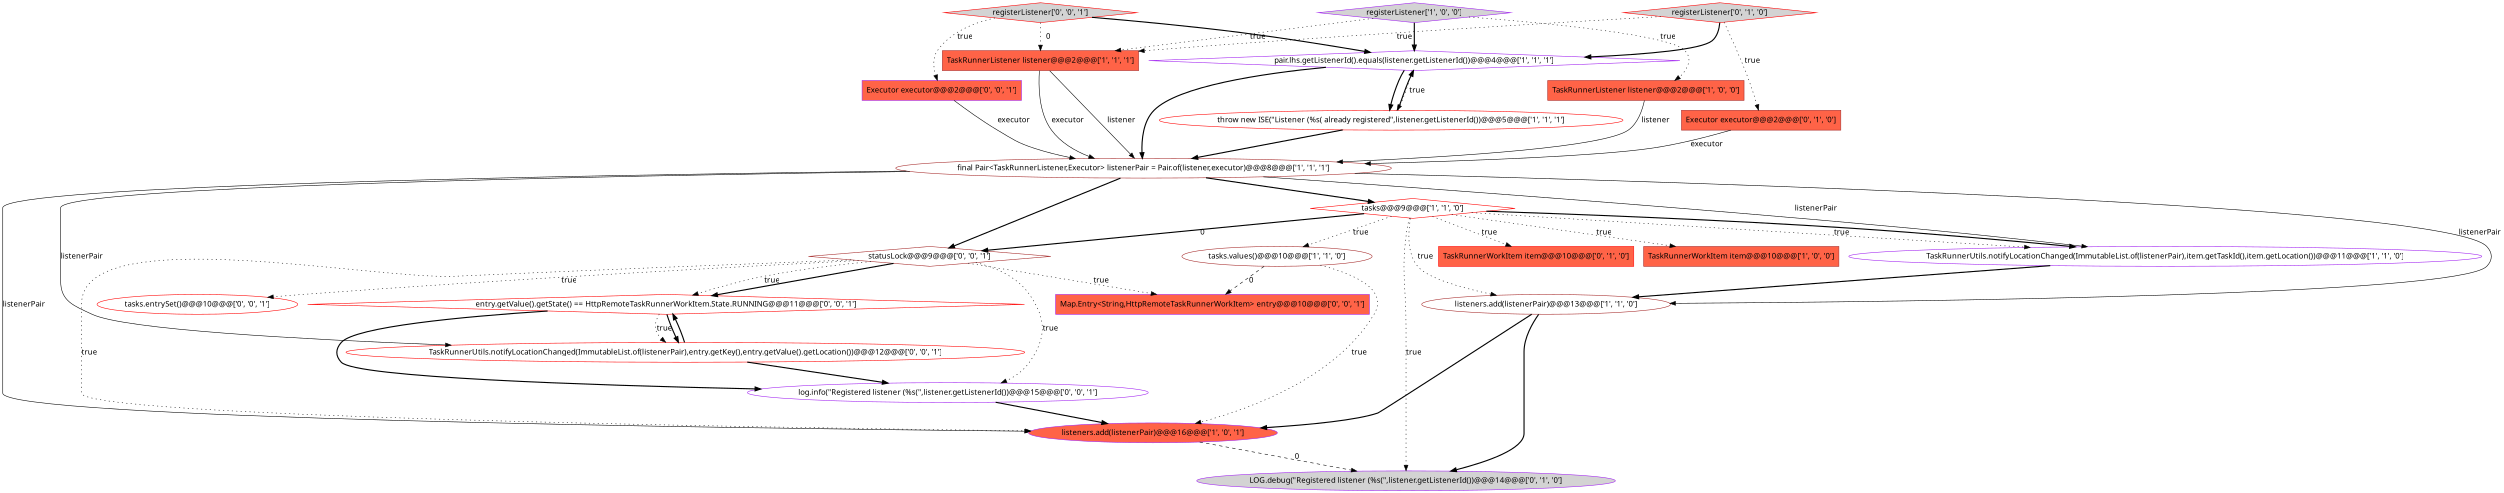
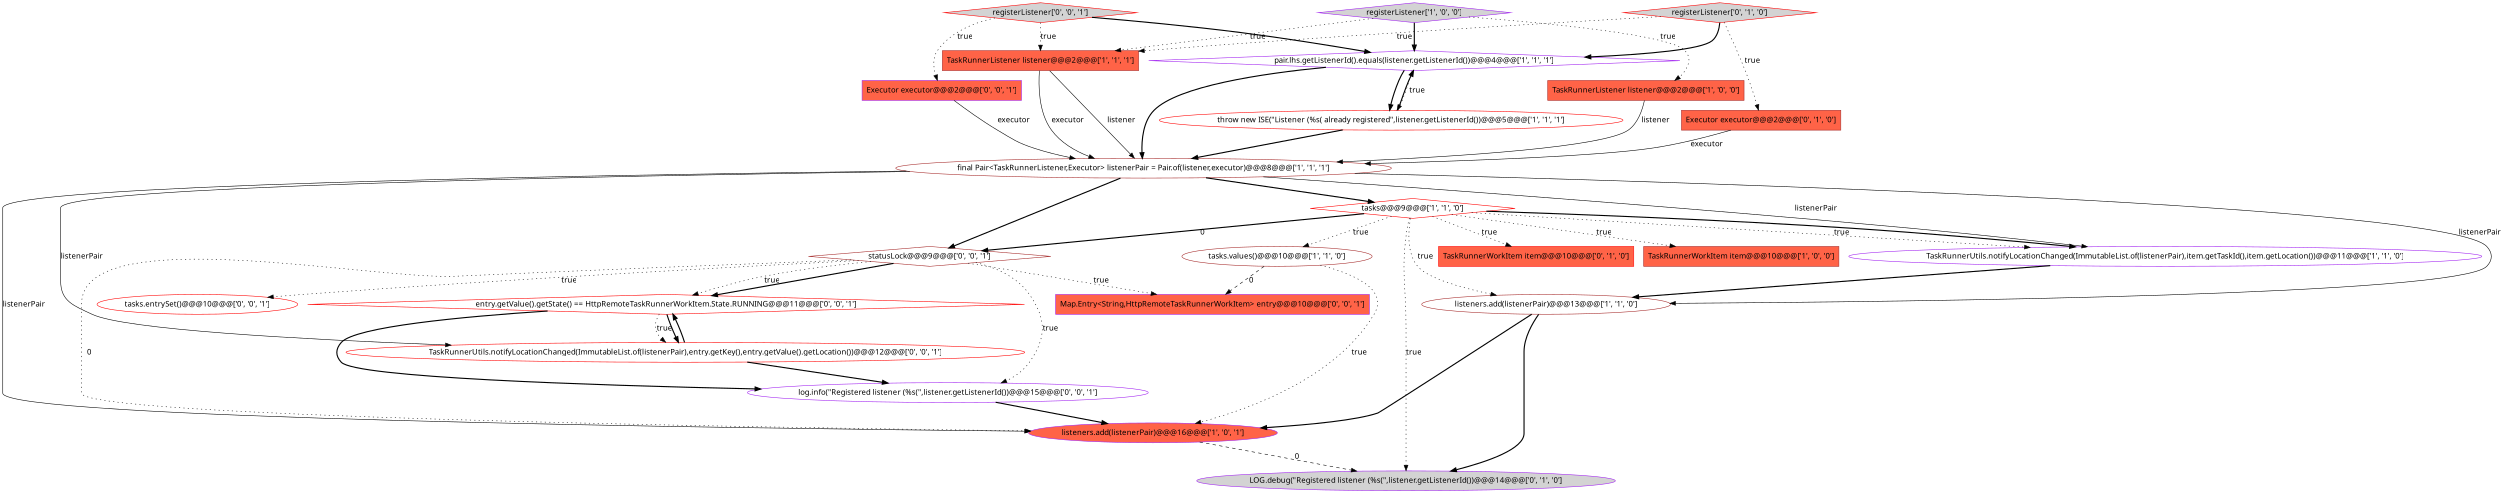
(1048, 37) -> (1048, 37)
(90, 352) -> (90, 352)
